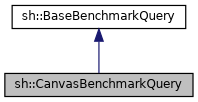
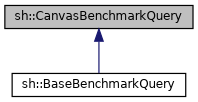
(99, 57) -> (99, 57)
